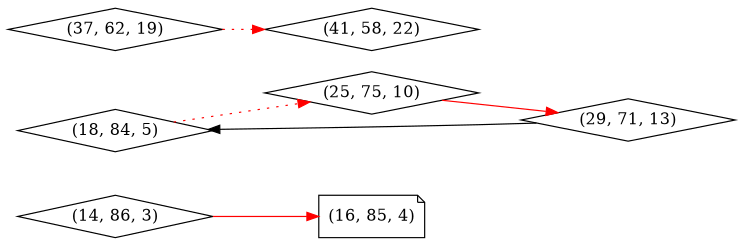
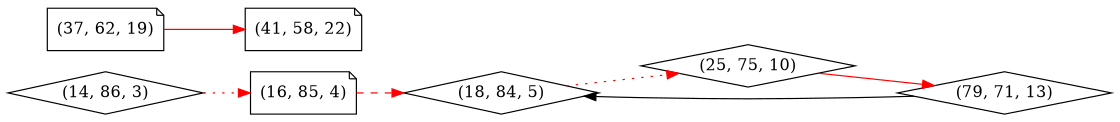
(115, 29) -> (106, 29)
(237, 29) -> (198, 29)
(372, 29) -> (303, 29)
none -> (374, 93)
(628, 120) -> (1005, 93)
(260, 216) -> (221, 93)
